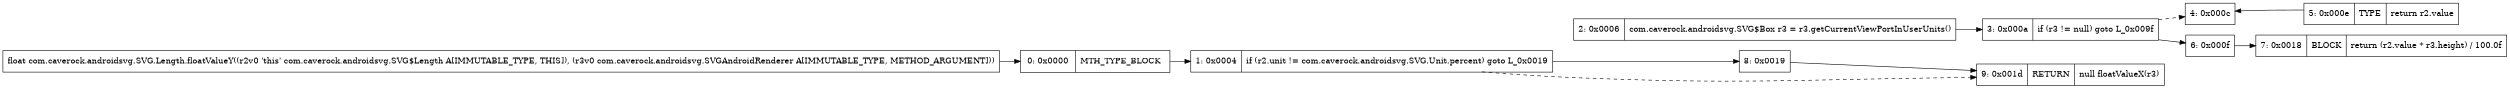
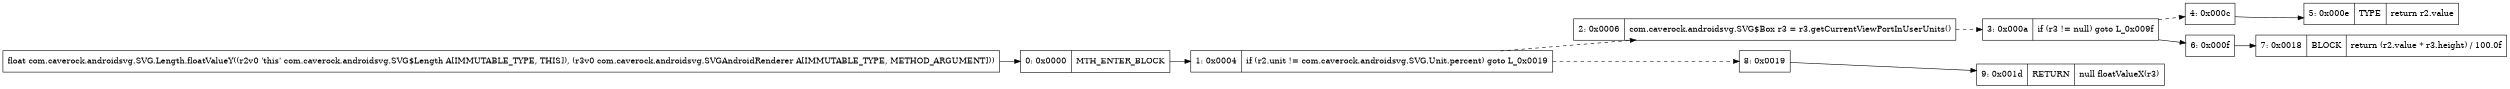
(2272, 10) -> (2267, 18)
(1966, 30) -> (1966, 30)
(1120, 61) -> (1121, 61)
(1643, 61) -> (1643, 61)
(1726, 81) -> (1565, 46)
